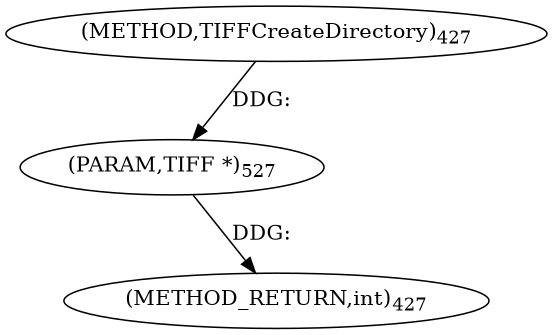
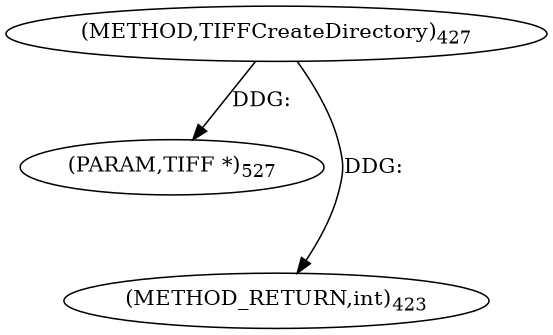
(219, 228) -> (342, 160)
(410, 299) -> (410, 299)
